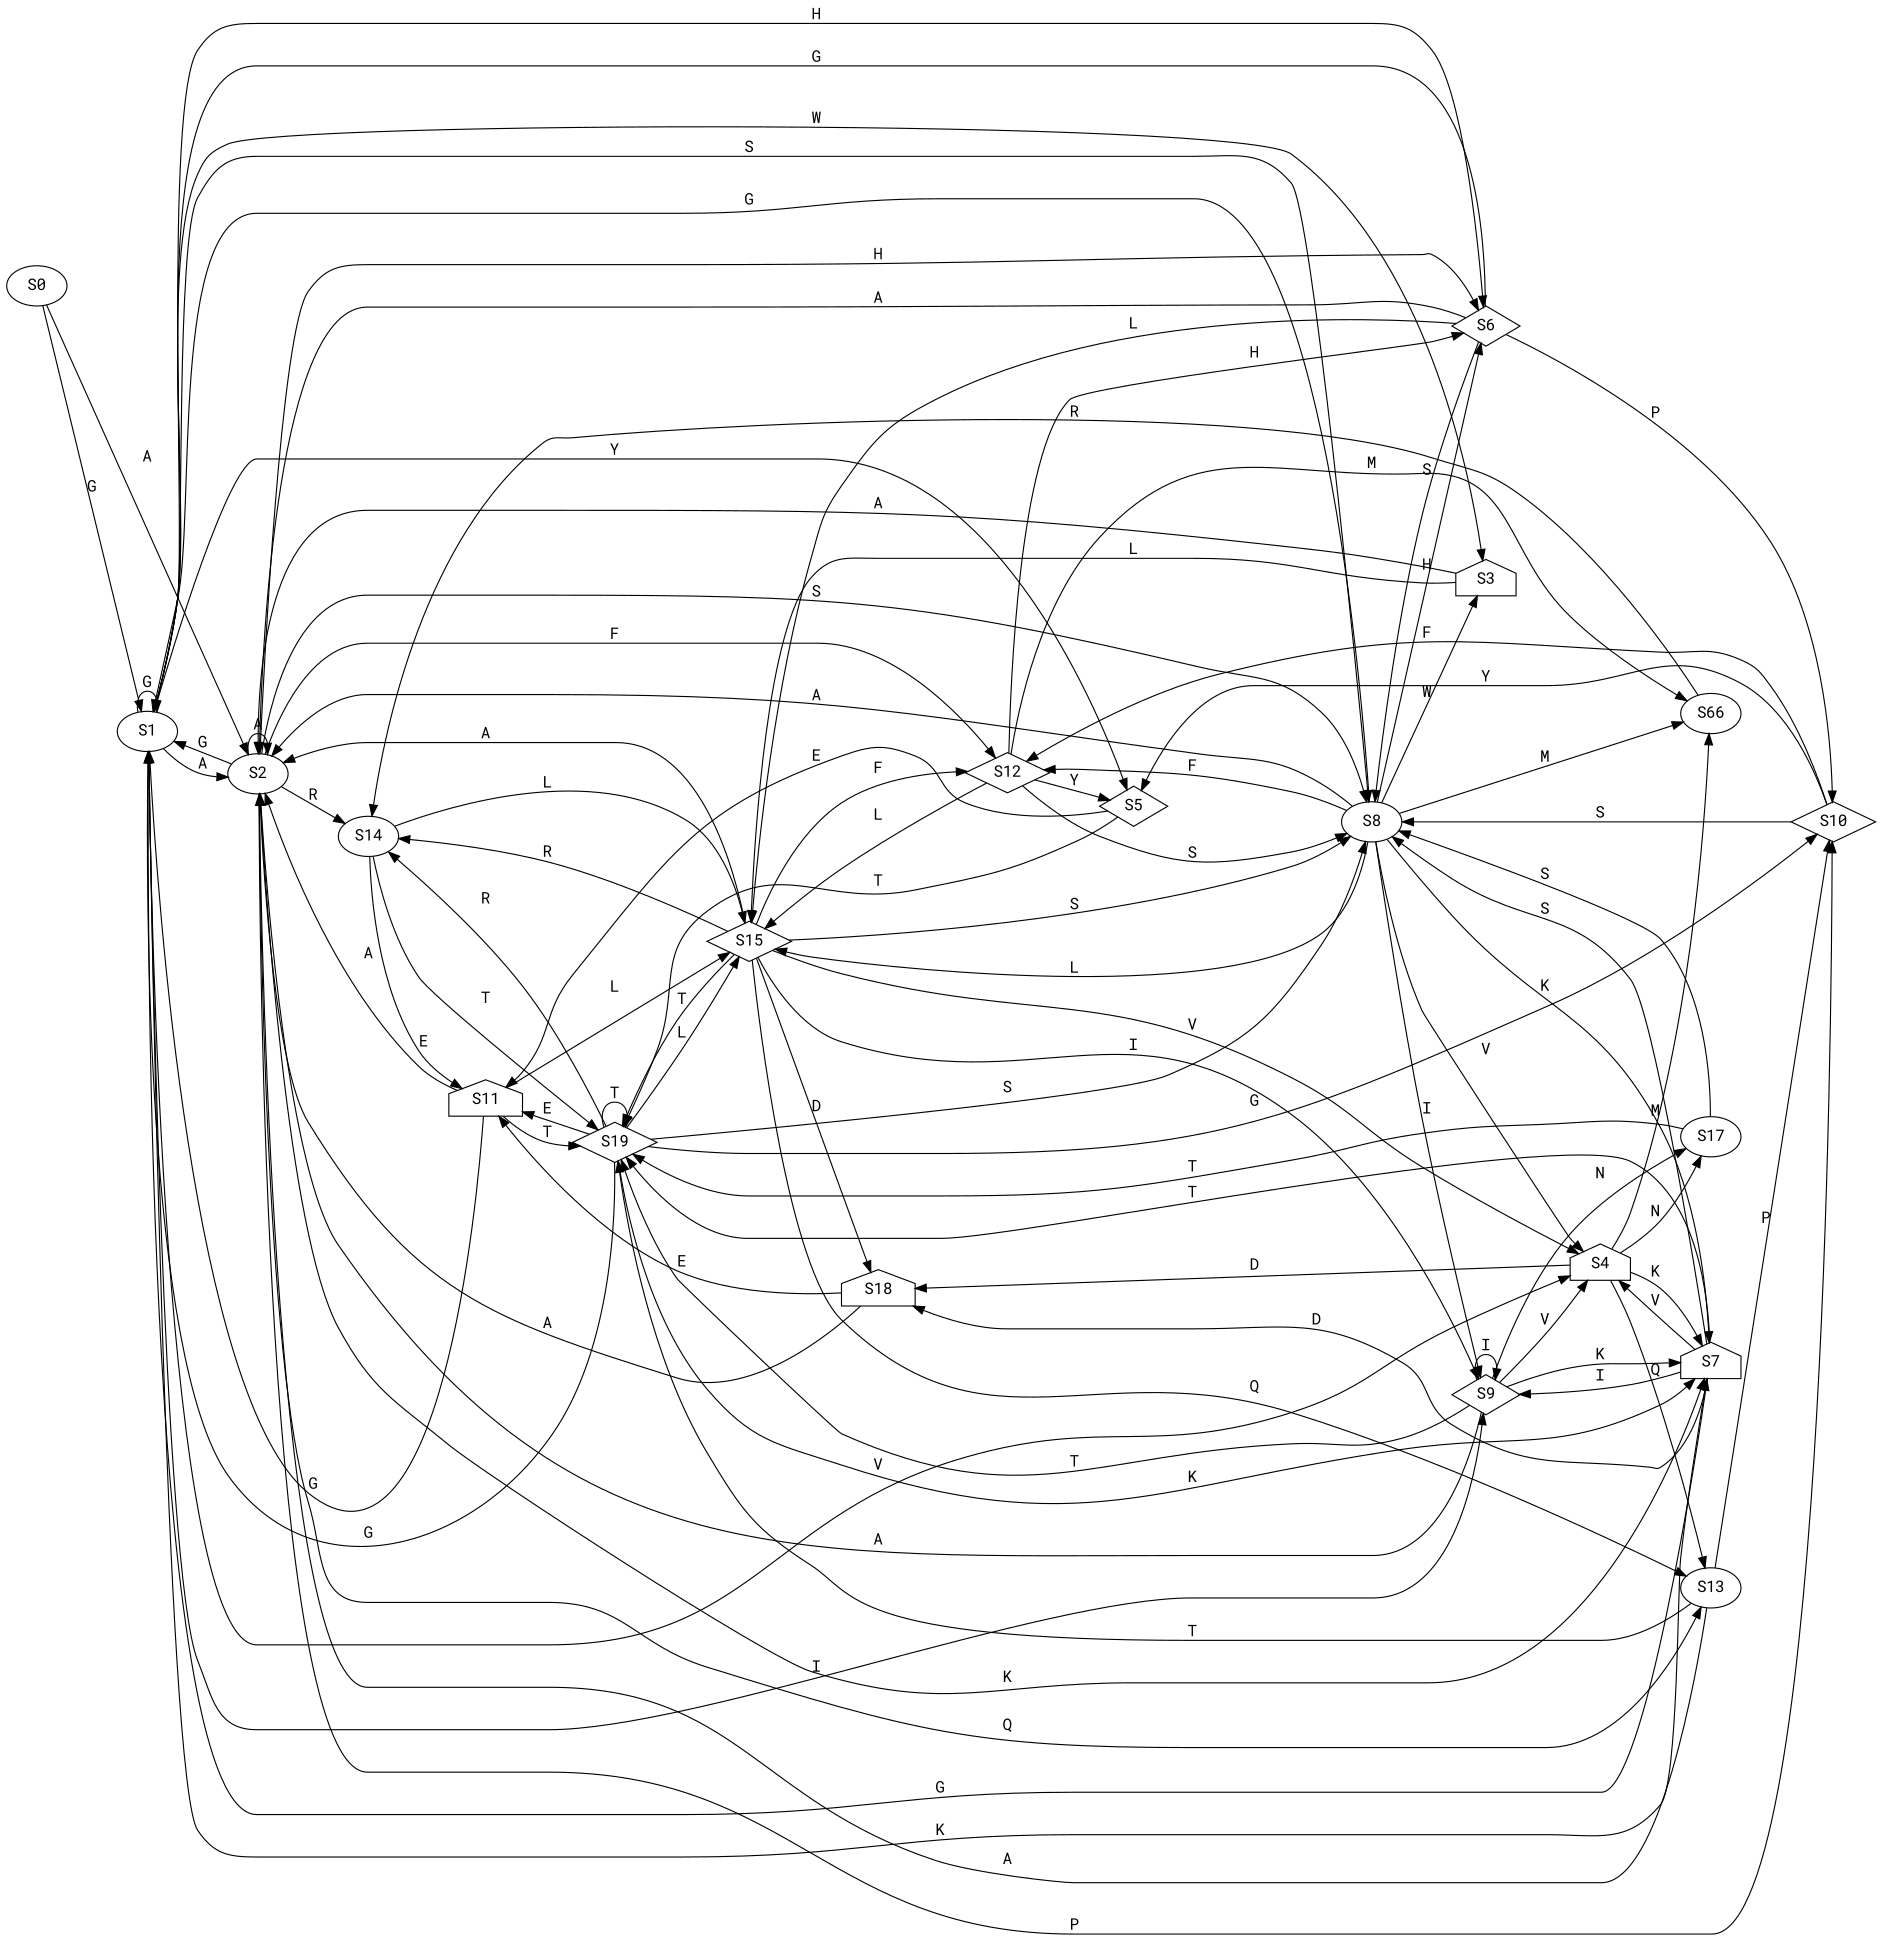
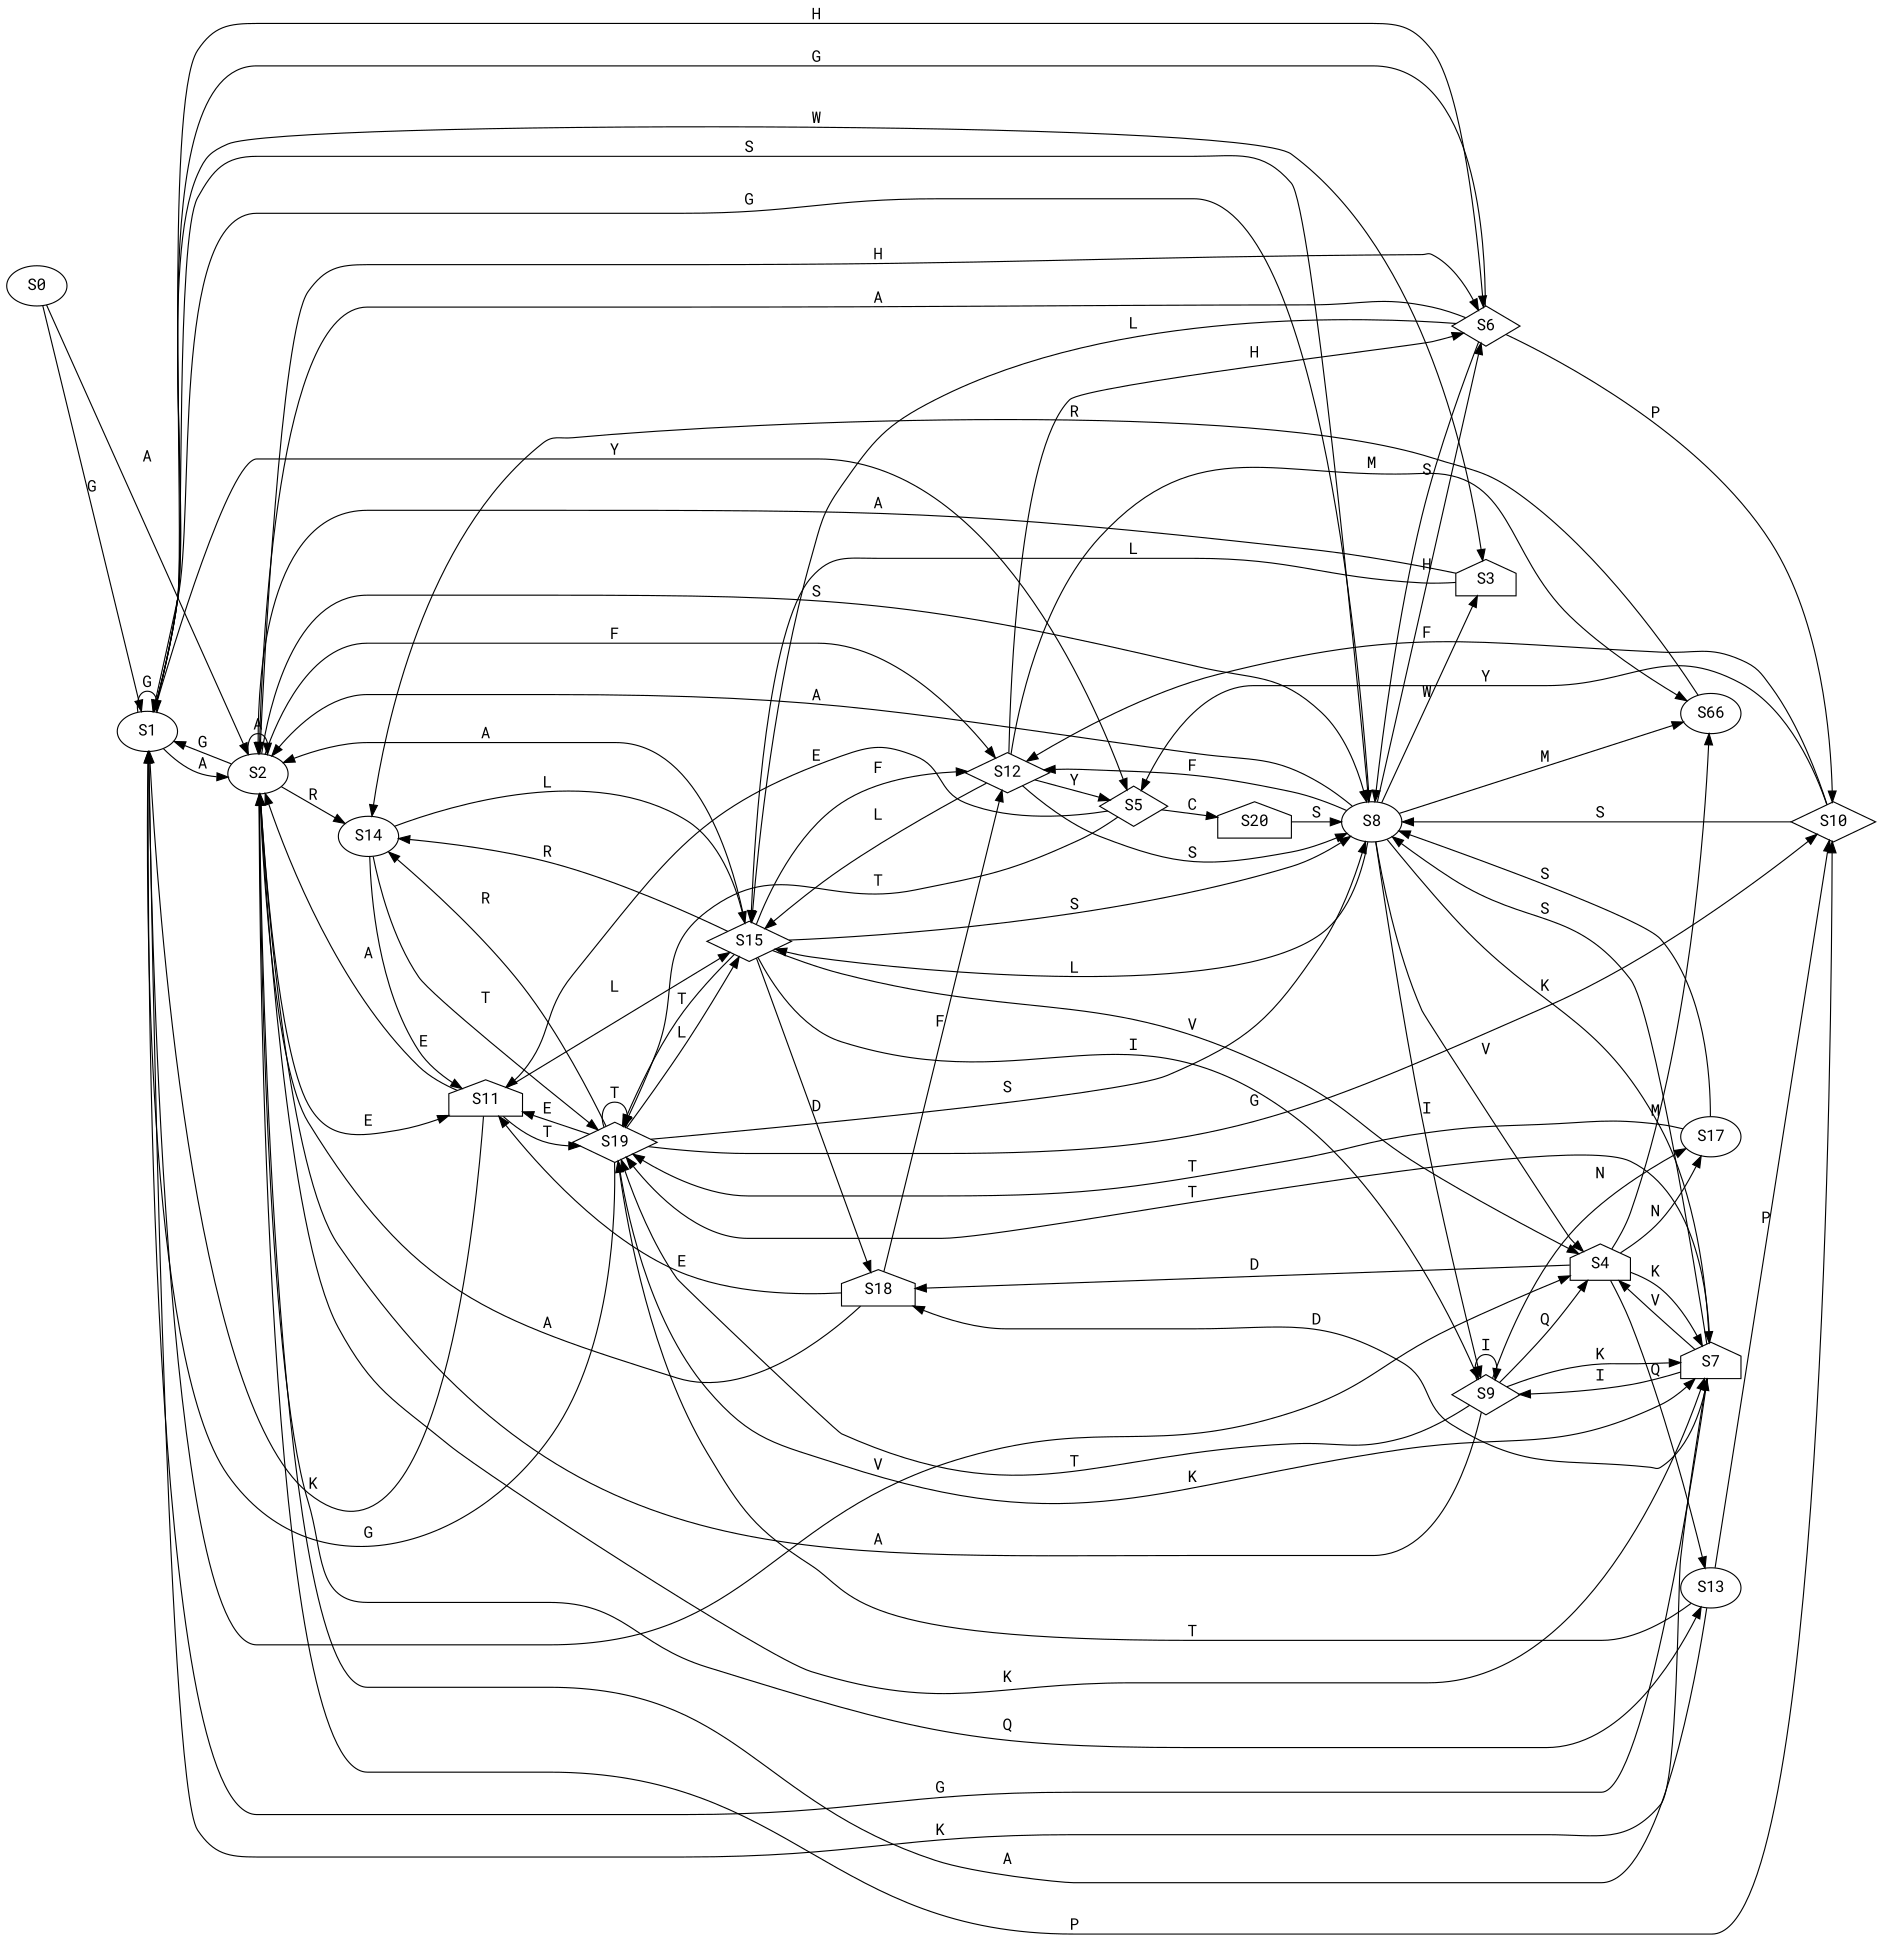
none -> (1255, 822)
none -> (942, 1036)
none -> (302, 1089)
(1545, 1320) -> (1545, 1320)
(1078, 1395) -> none
(313, 1485) -> (313, 1485)
(428, 1730) -> none
